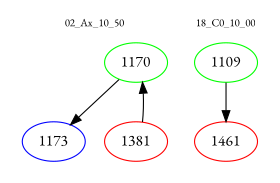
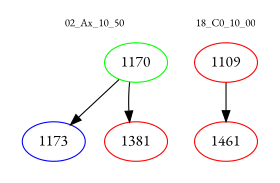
(226, 63) -> (226, 63)
(143, 108) -> (129, 97)
